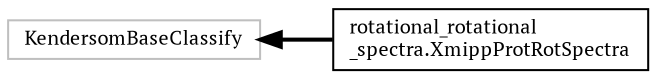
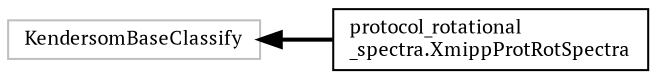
(491, 40) -> (491, 40)
